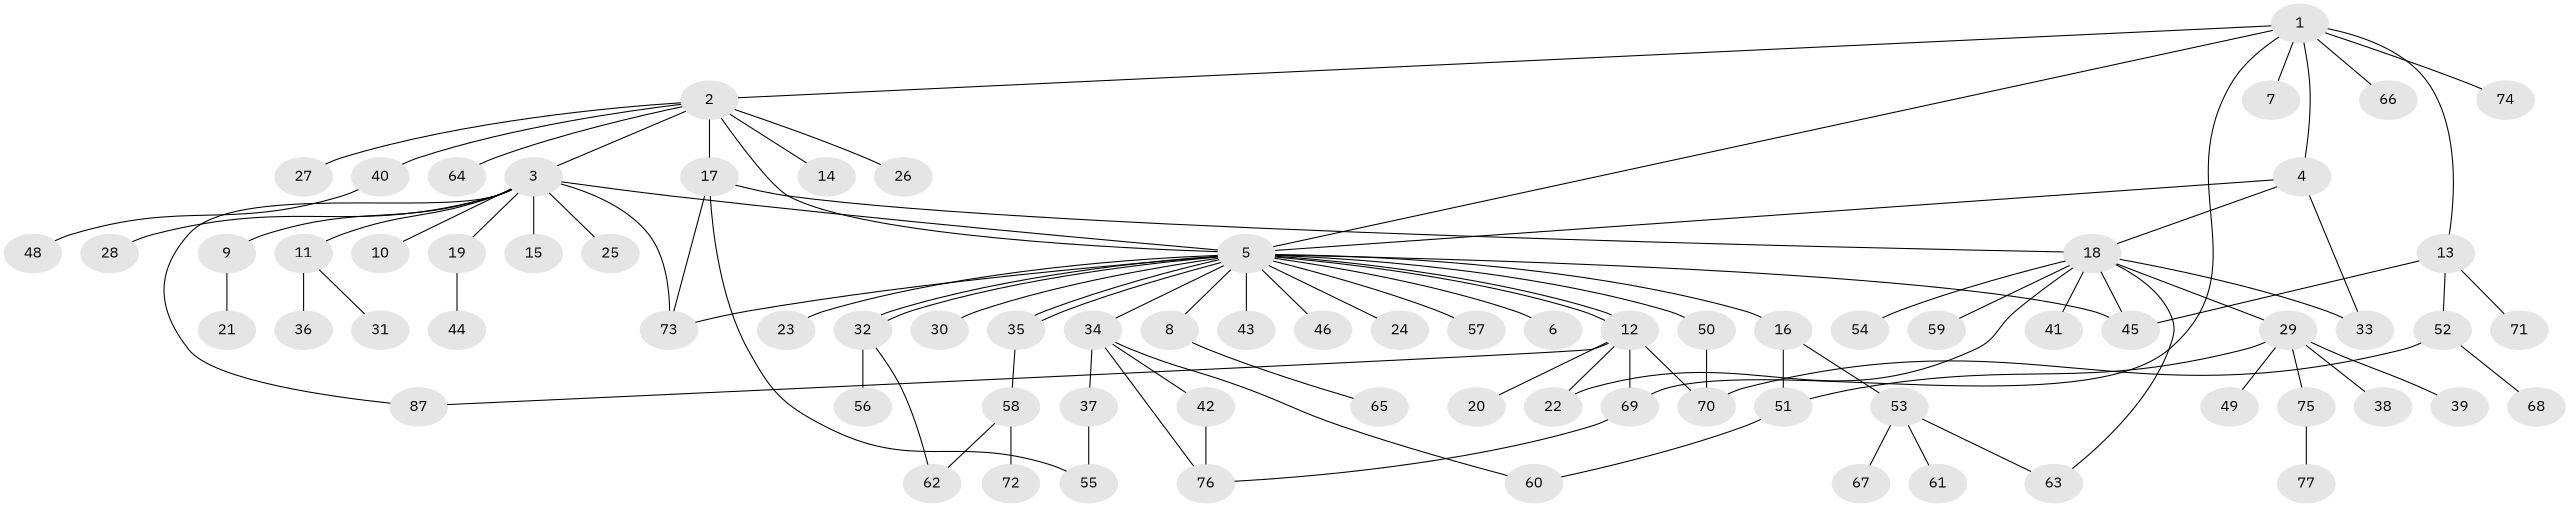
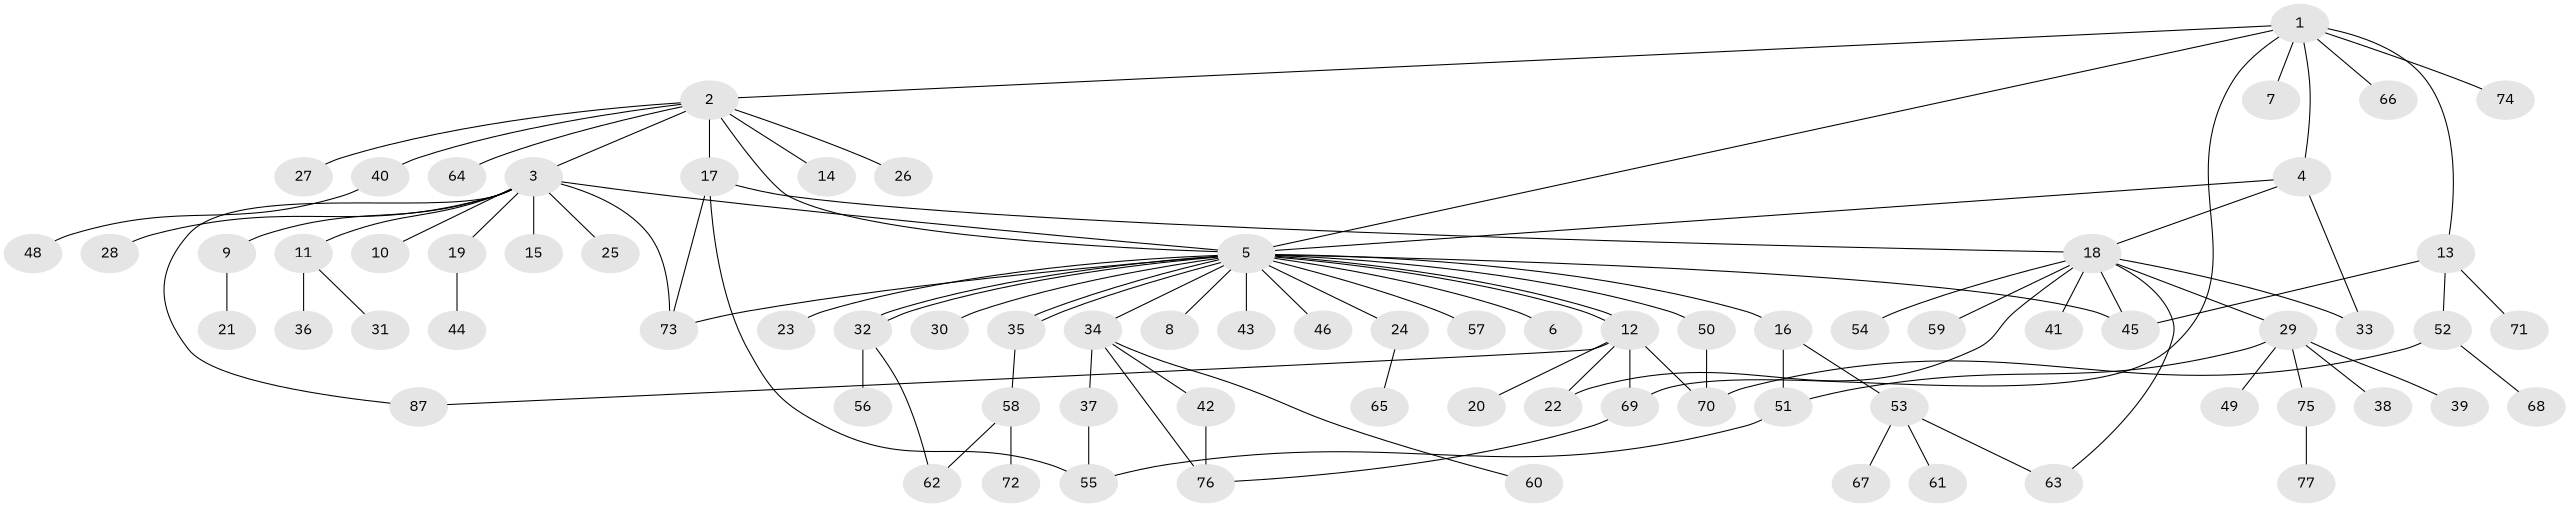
(1272, 373) -> (1390, 369)
(1662, 452) -> (1390, 453)
